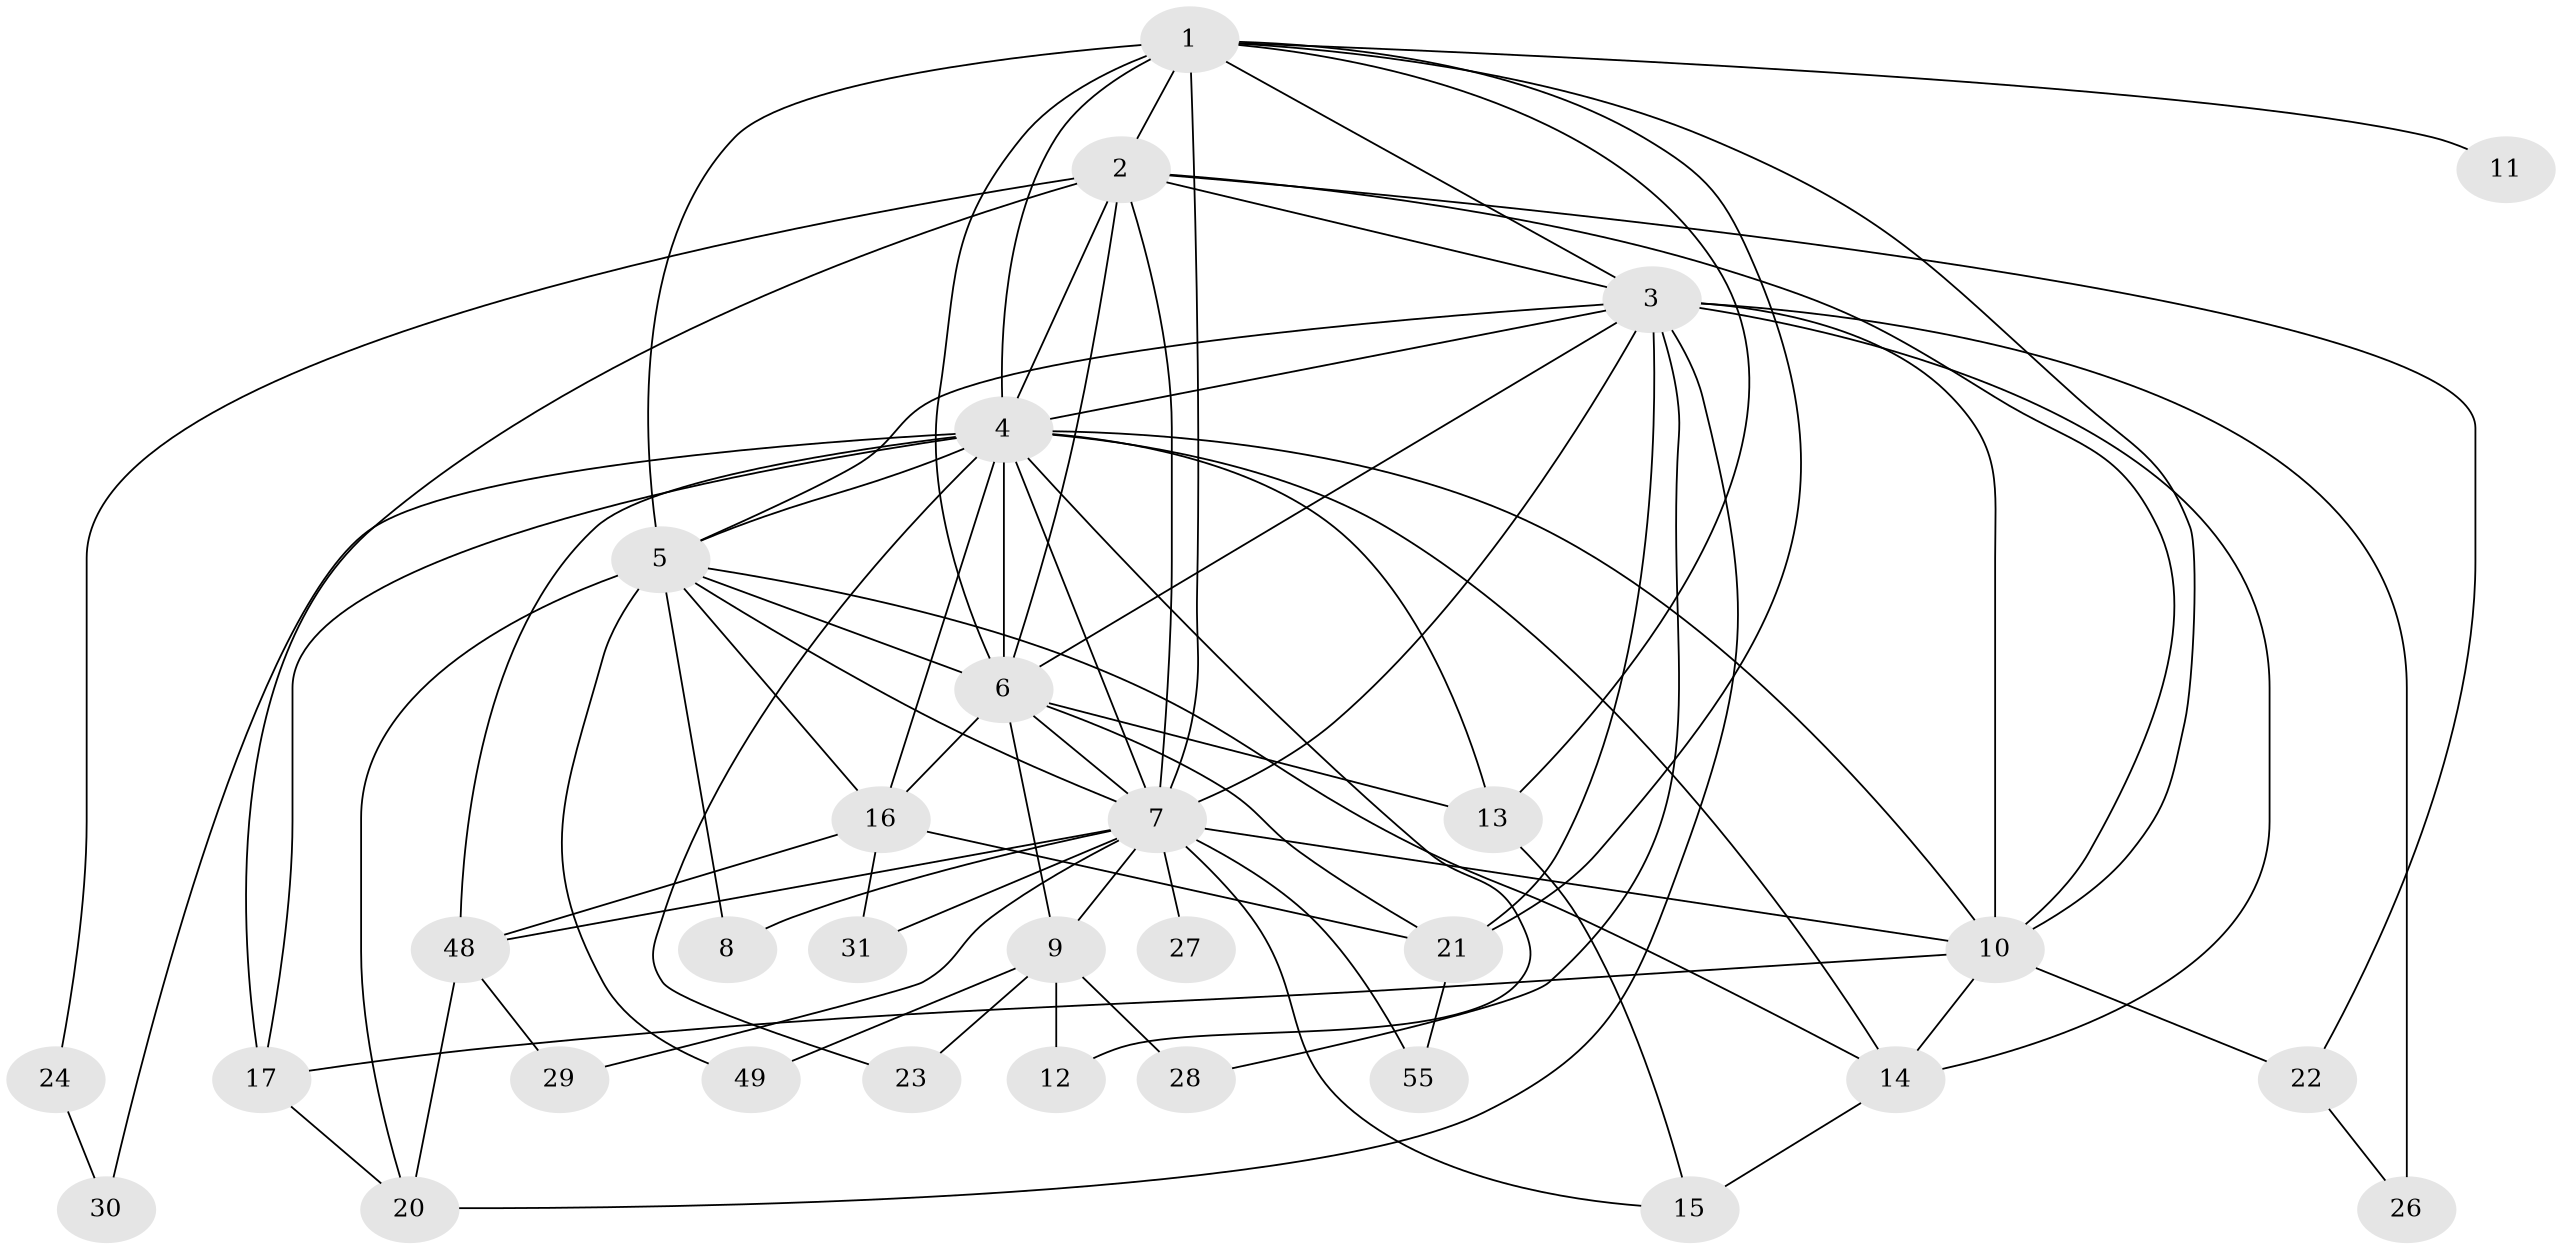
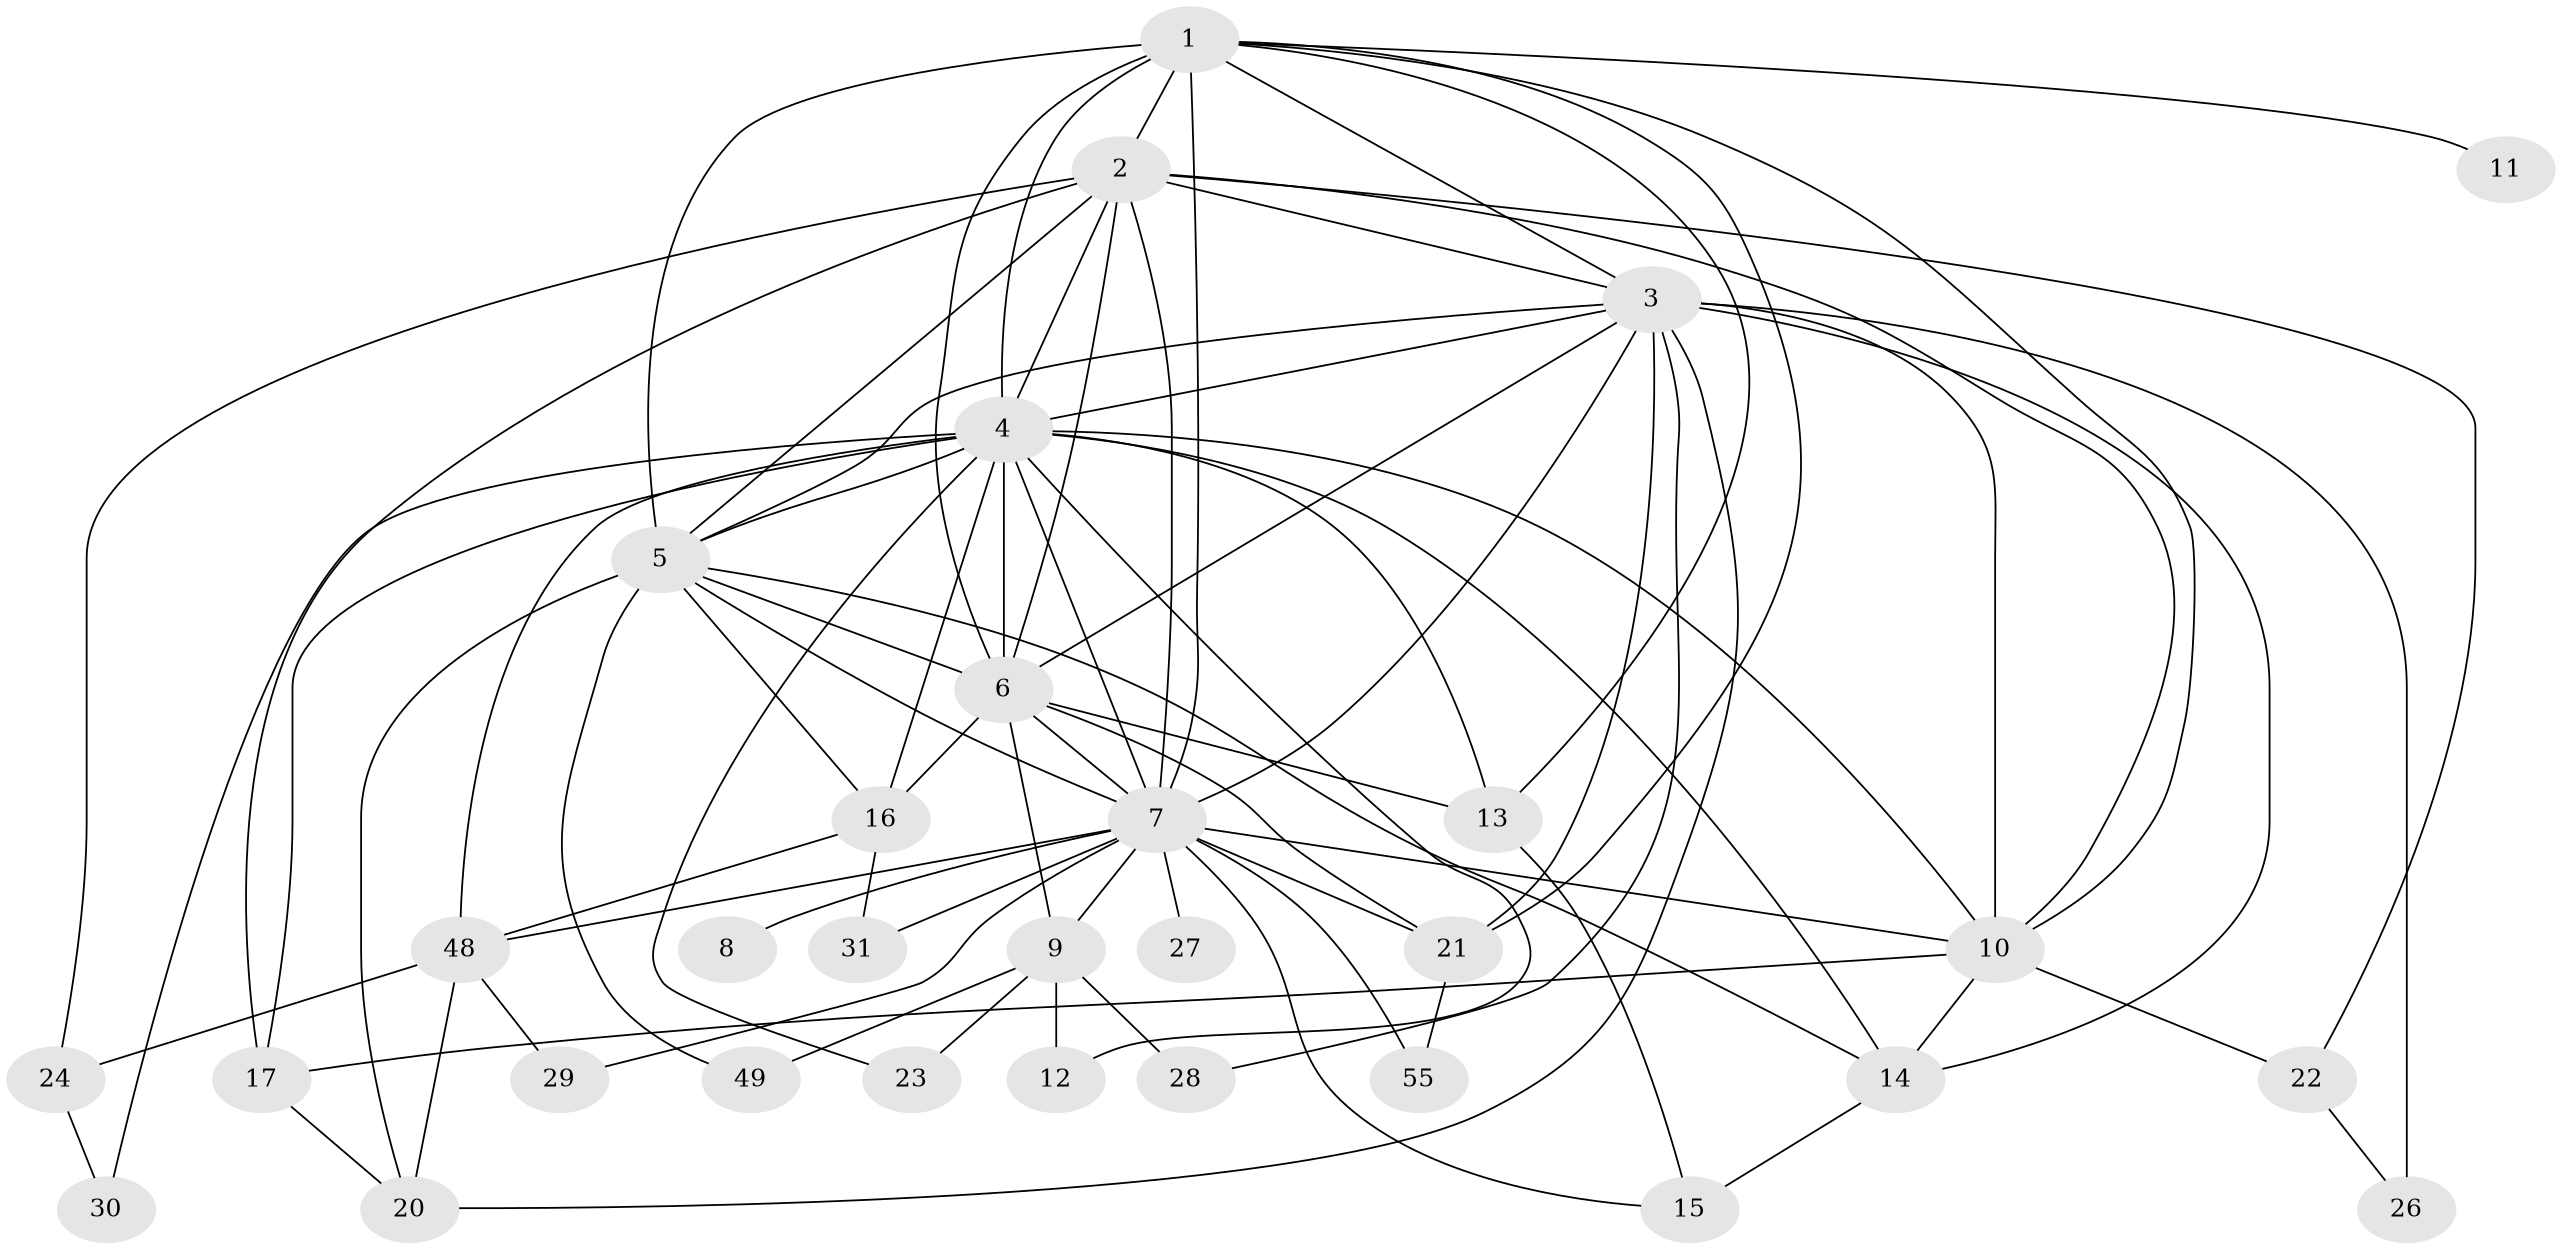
(694, 755) -> (891, 365)
(1155, 882) -> (1305, 885)
none -> (242, 1020)
